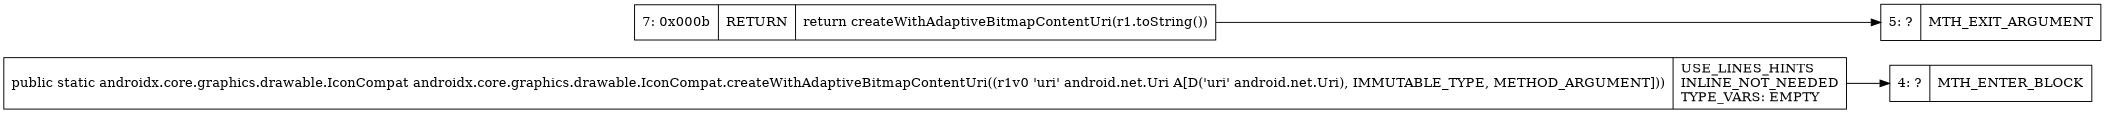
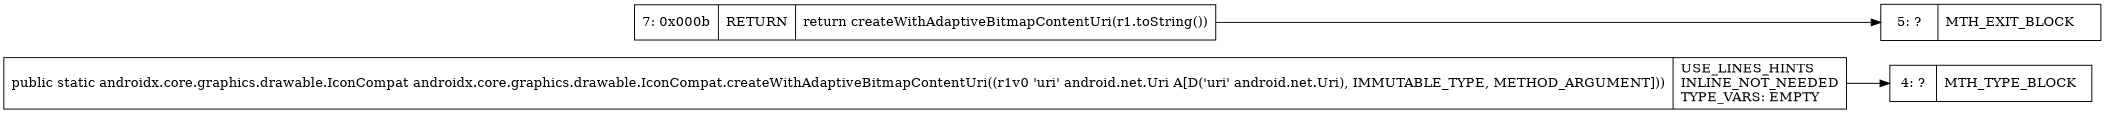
(2011, 22) -> (2010, 22)
(2011, 83) -> (2010, 83)
